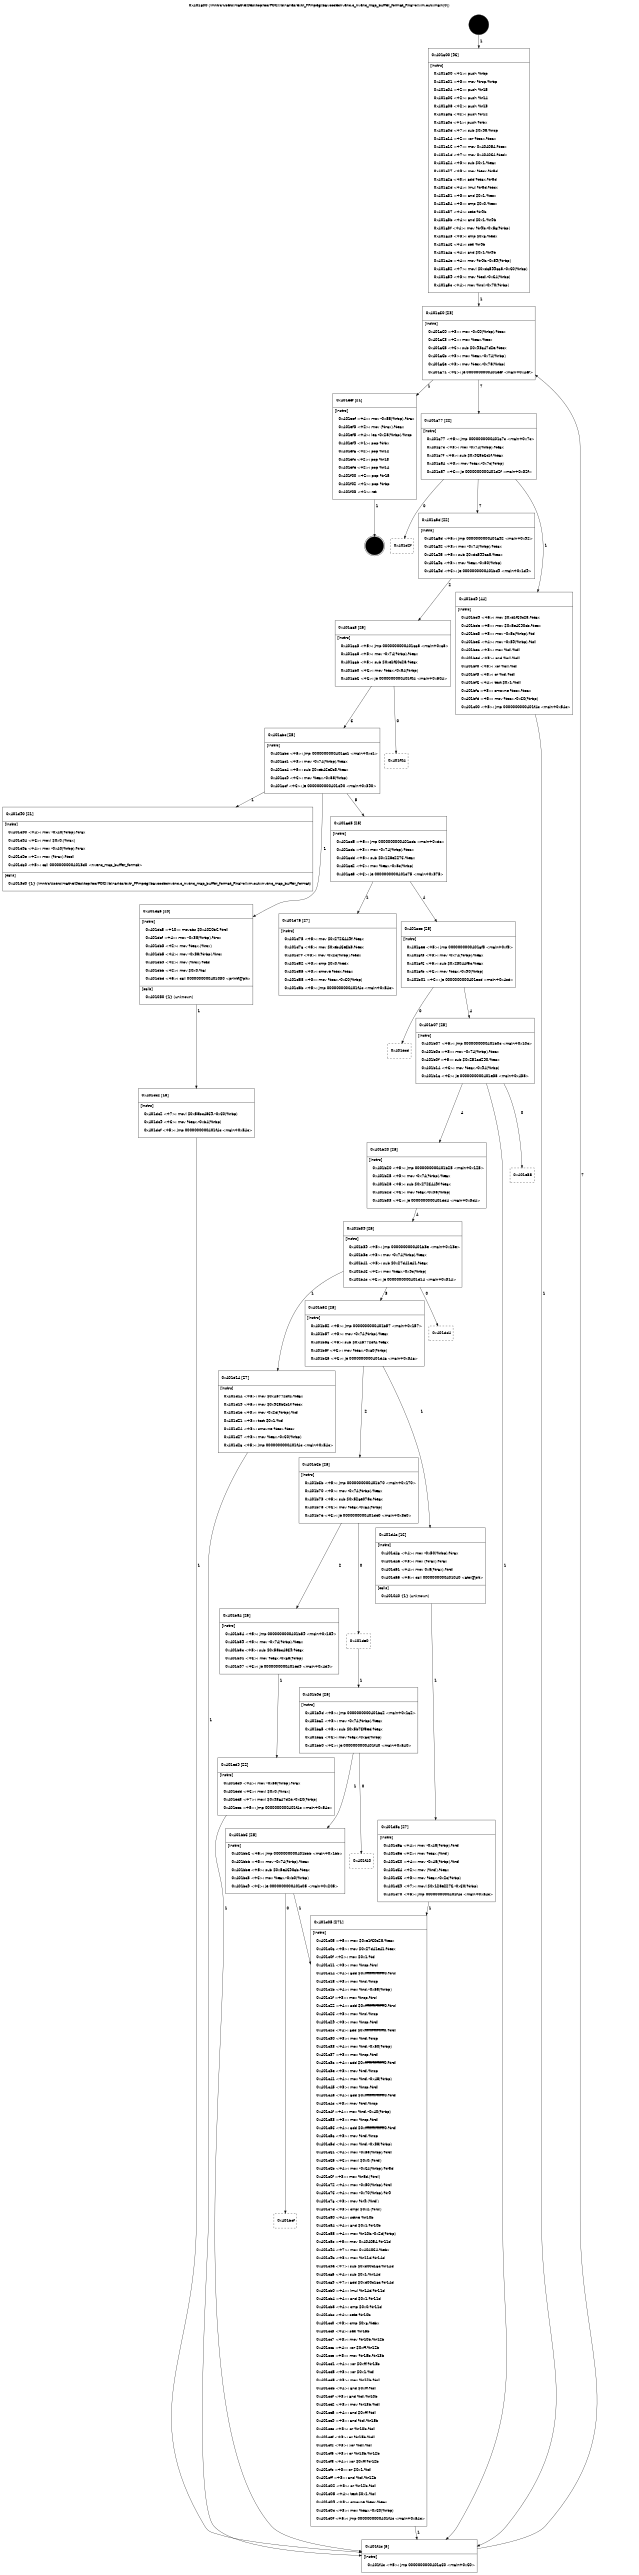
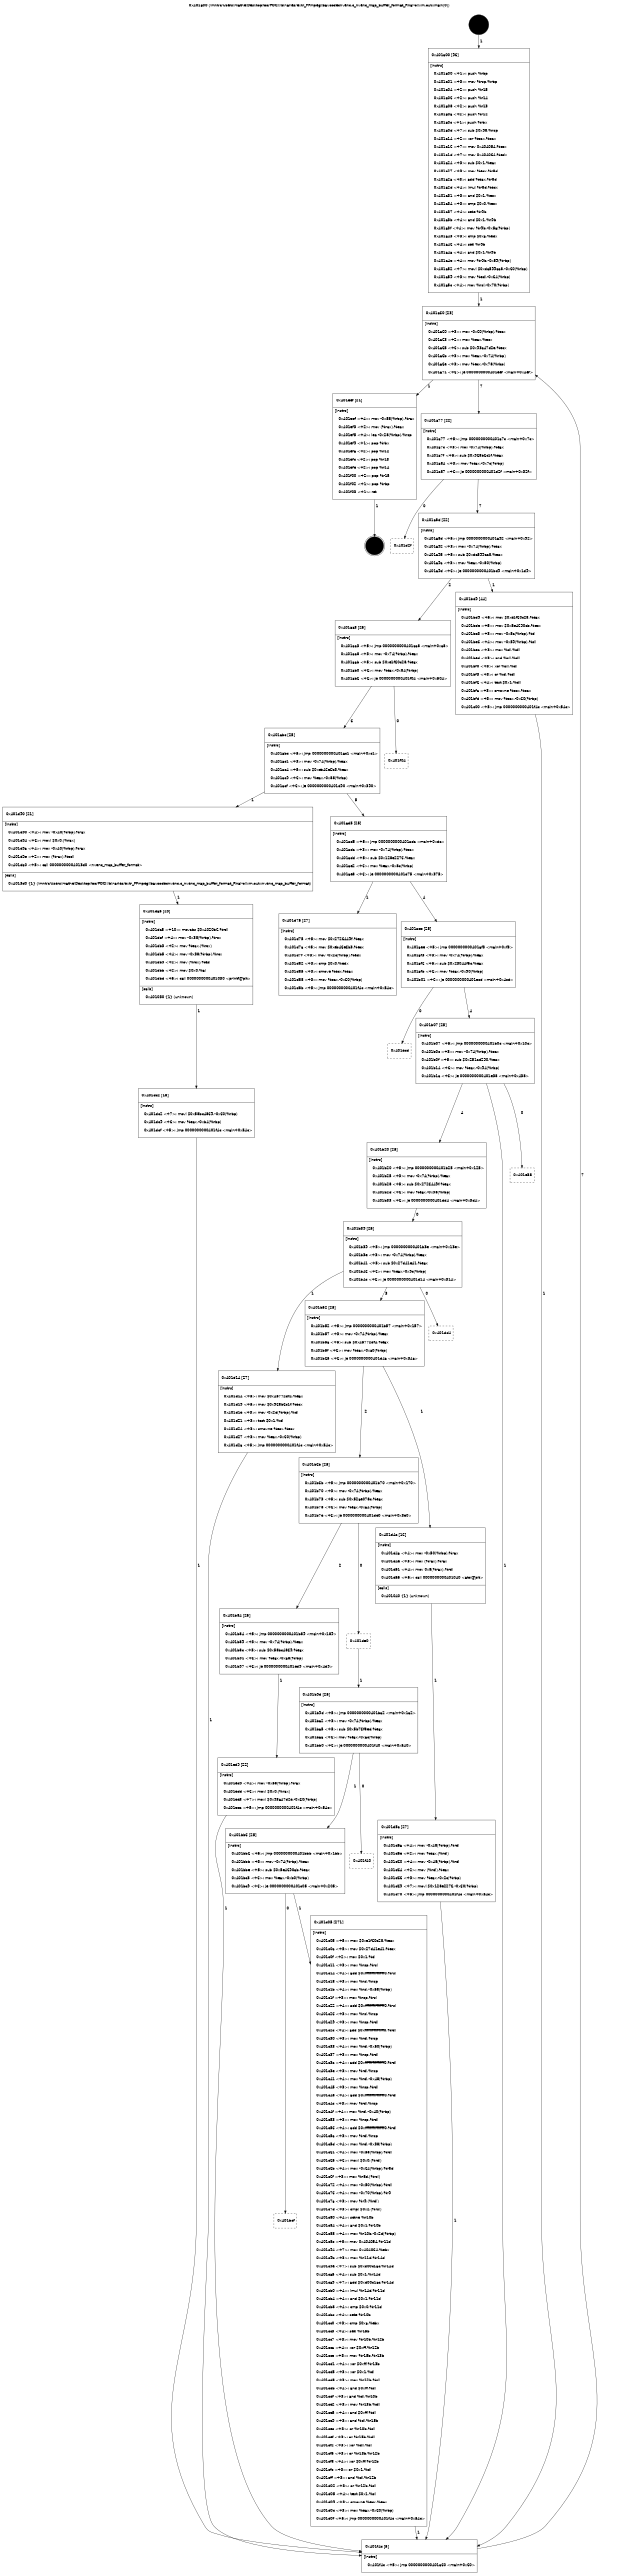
(542, 531) -> (490, 584)
(319, 876) -> (175, 896)
(417, 1215) -> (417, 1215)
(428, 1907) -> (452, 2220)
